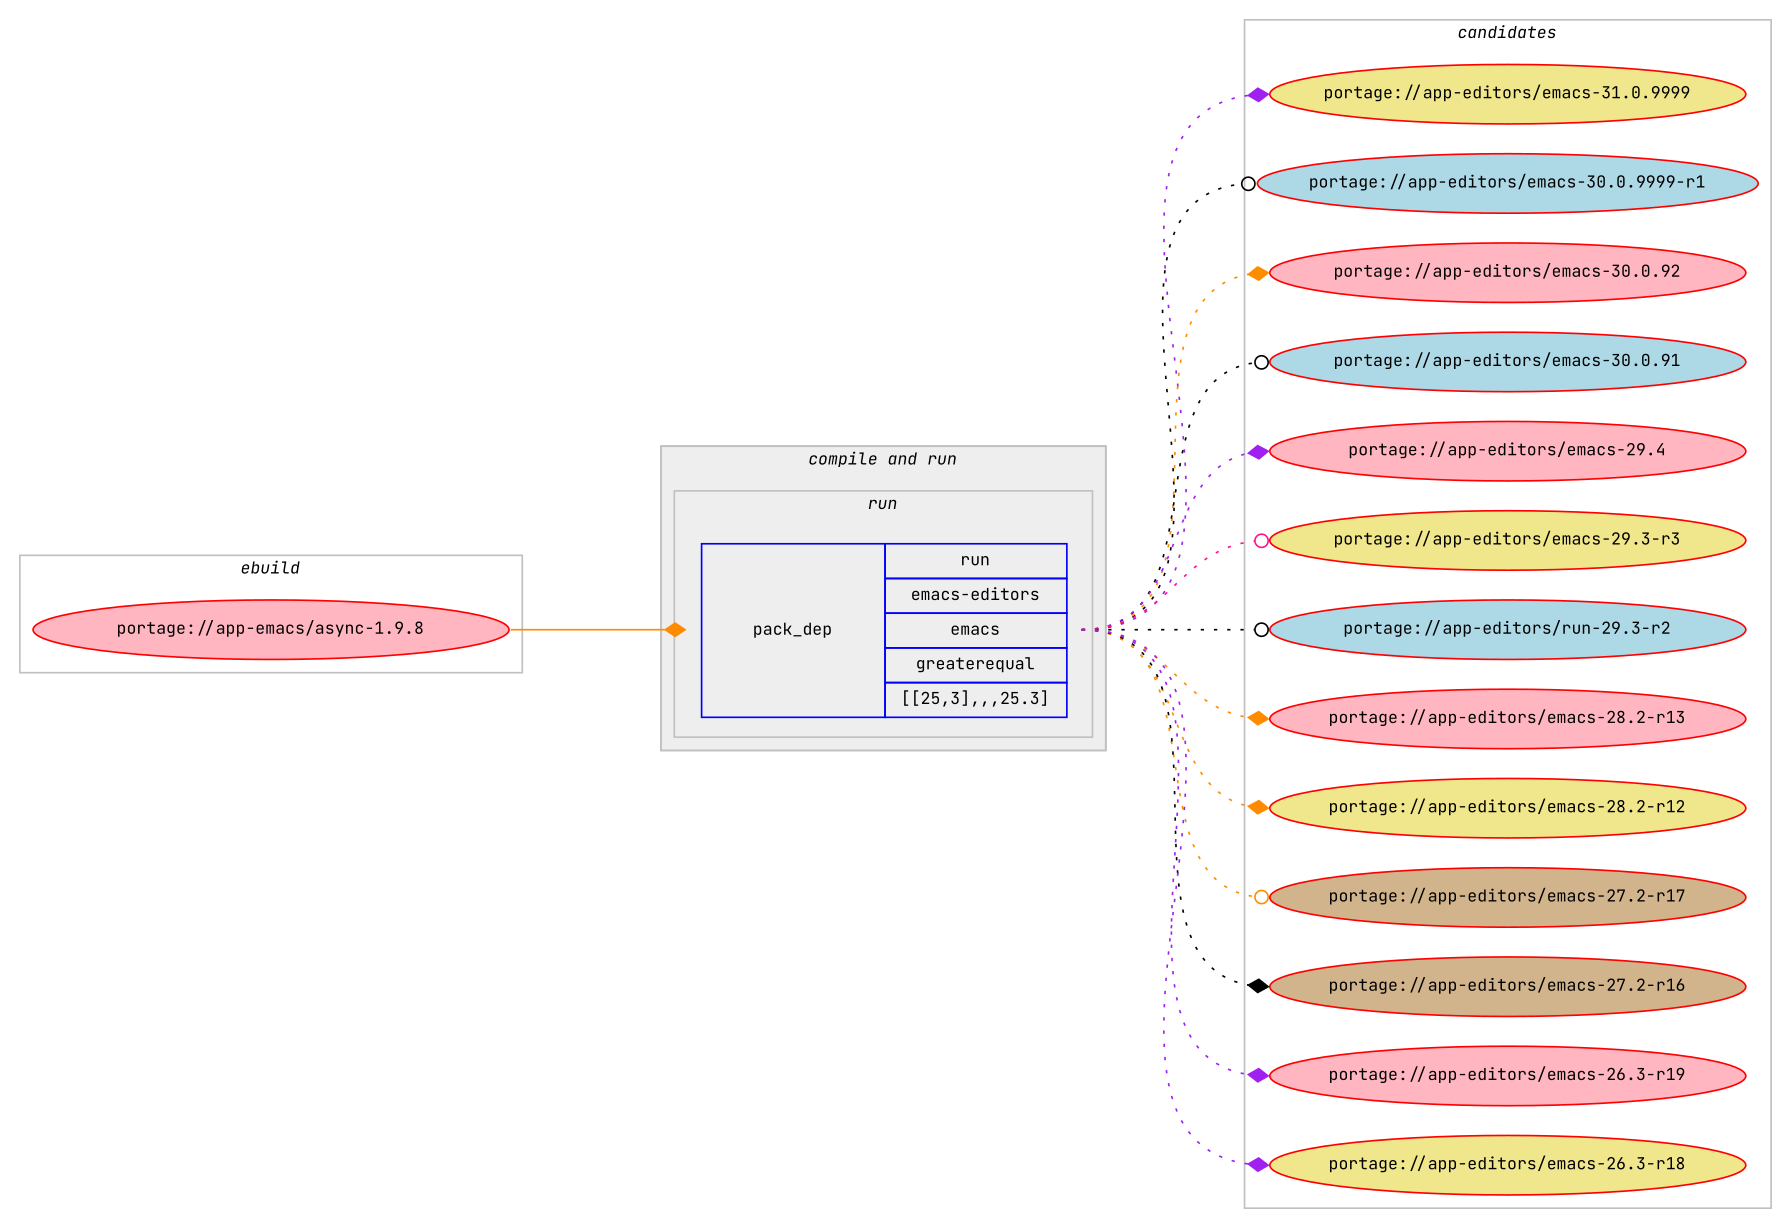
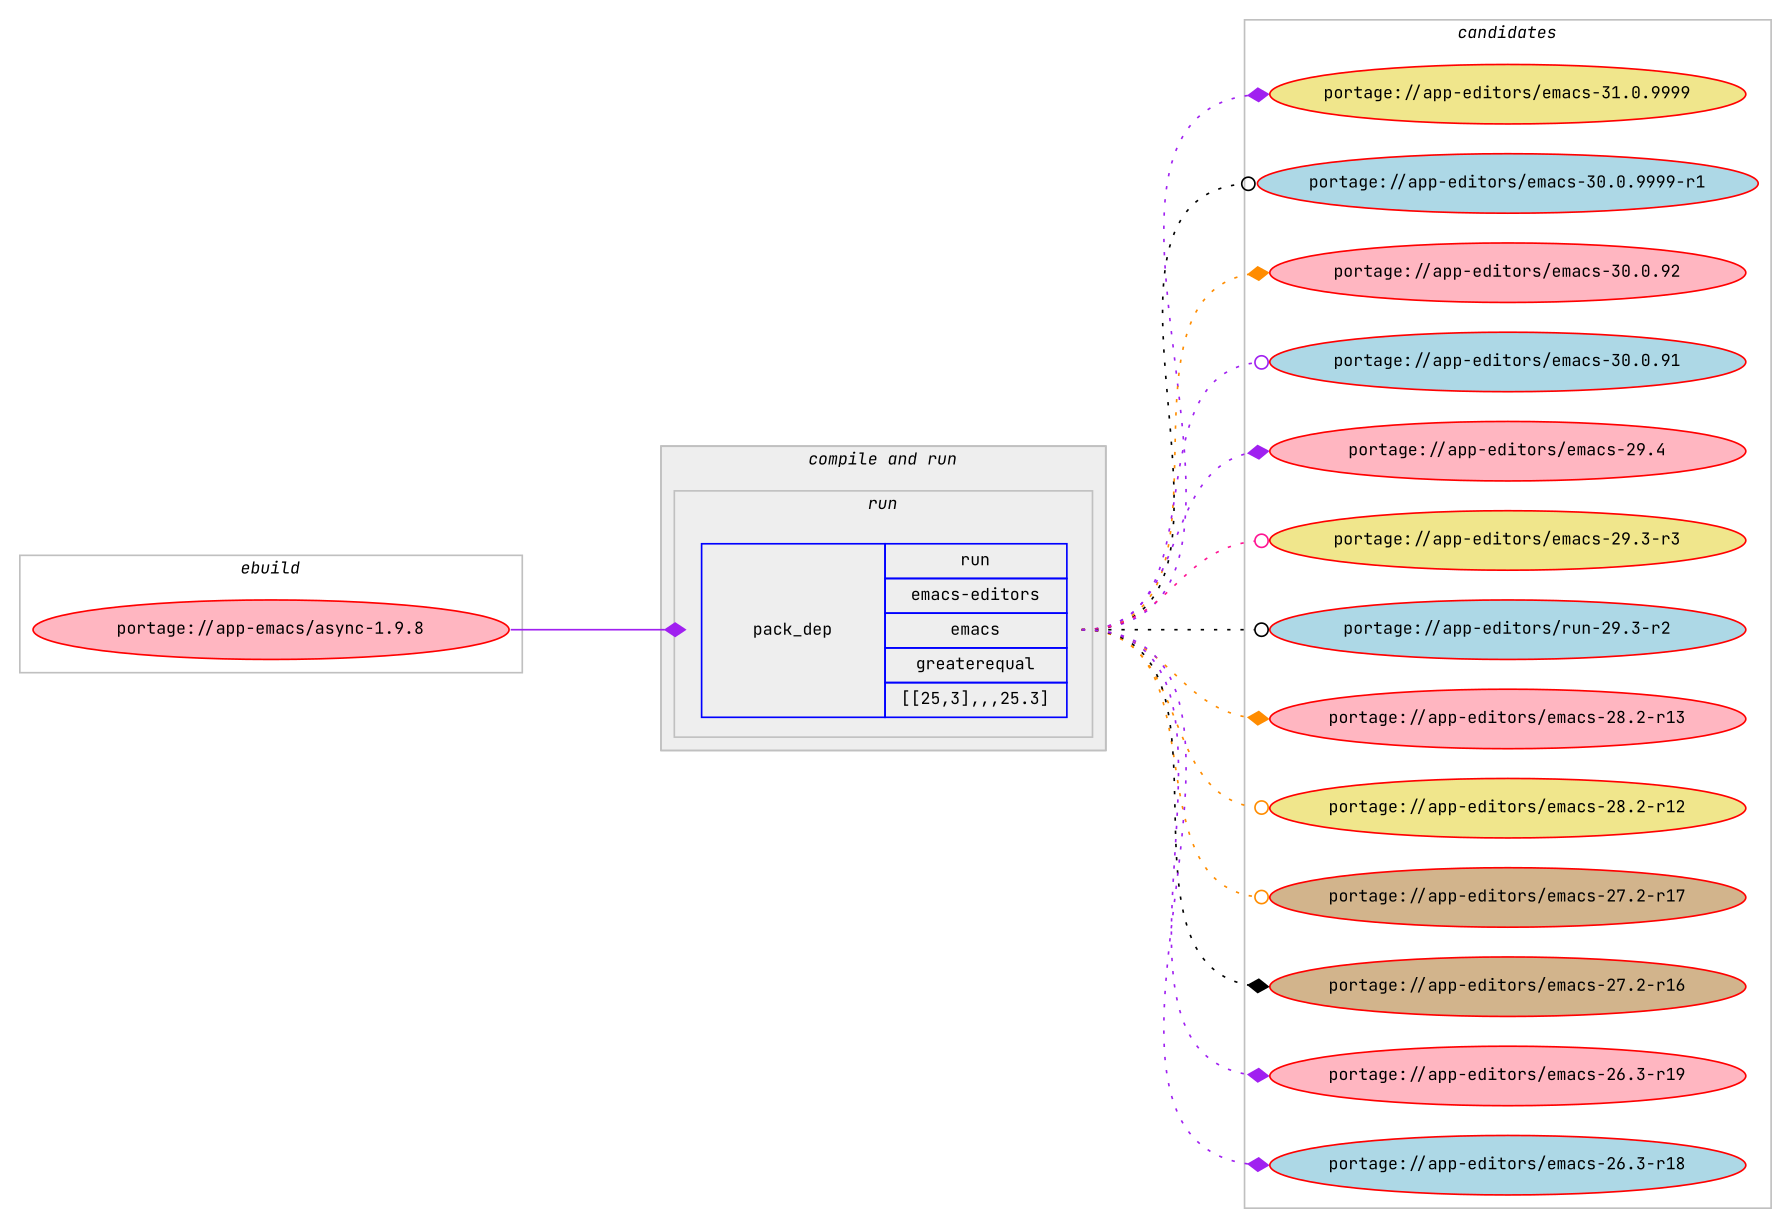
(1193, 418) -> (1193, 418)
(588, 630) -> (588, 630)
(1195, 762) -> (1195, 762)
(1508, 1165) -> (1508, 1165)
